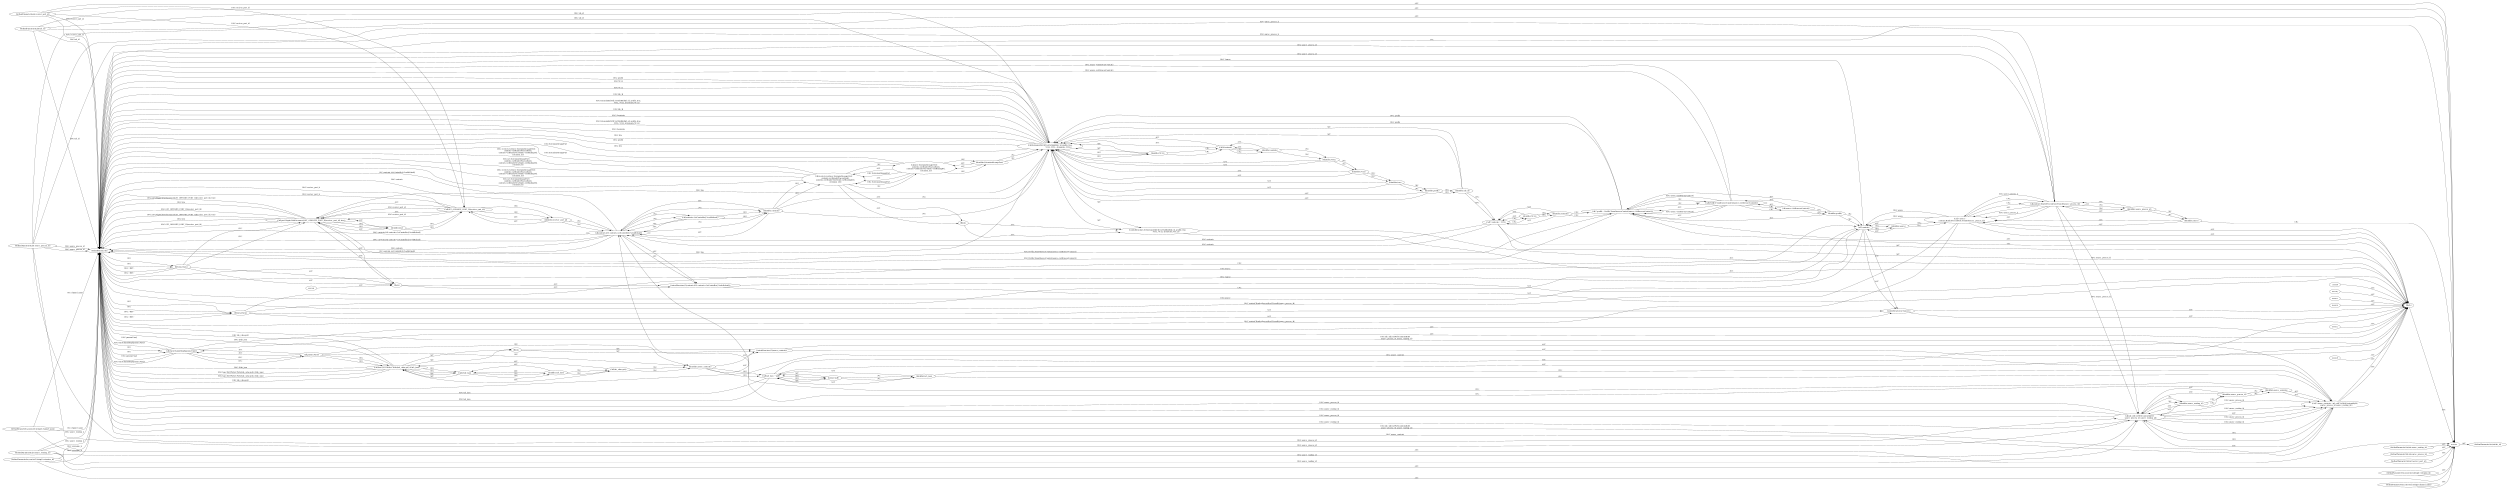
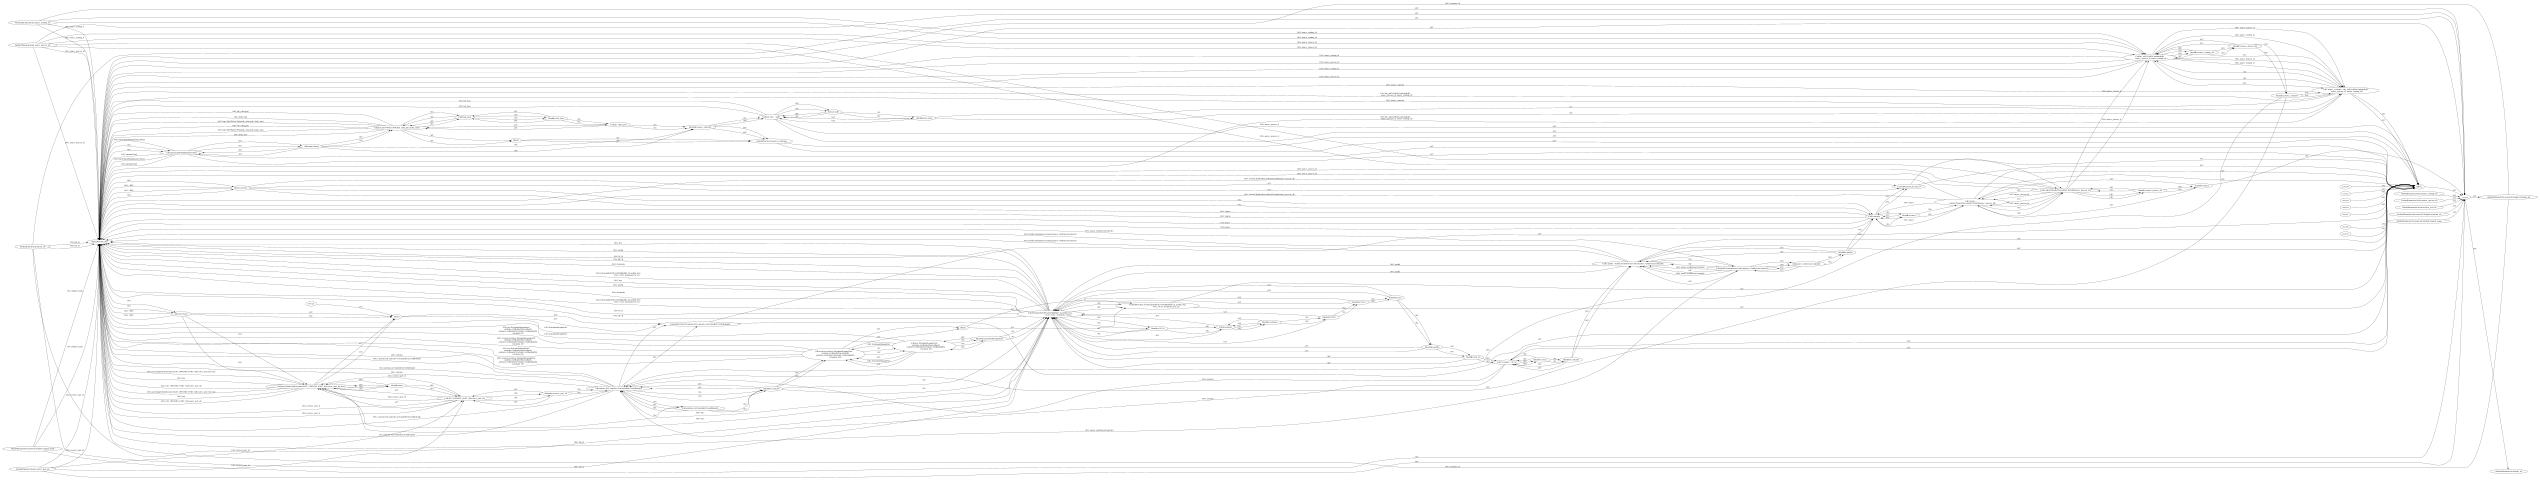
none -> (2345, 234)
(1255, 479) -> (2474, 197)
